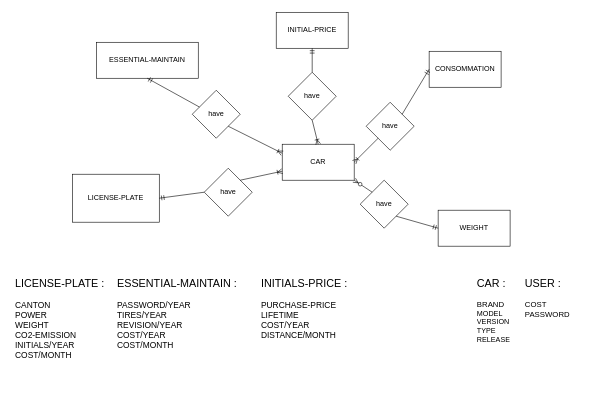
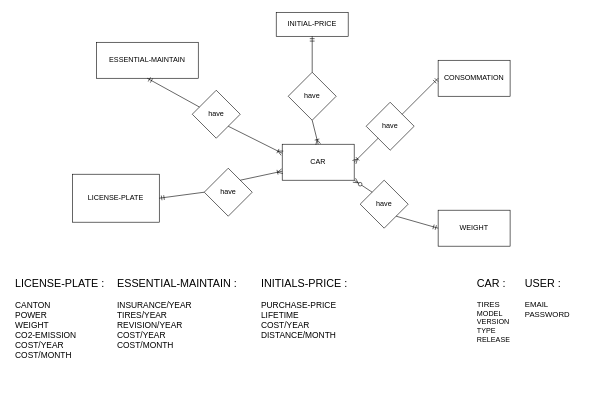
(312, 30) -> (312, 24)
(465, 69) -> (474, 78)
(541, 283) -> (541, 283)
(156, 296) -> (156, 296)
(491, 296) -> (491, 296)
(44, 301) -> (44, 301)
